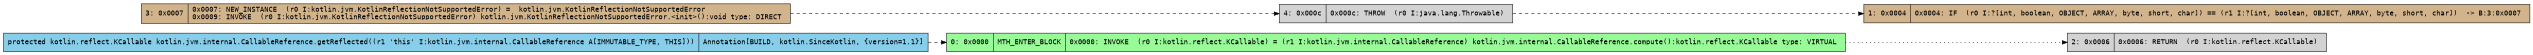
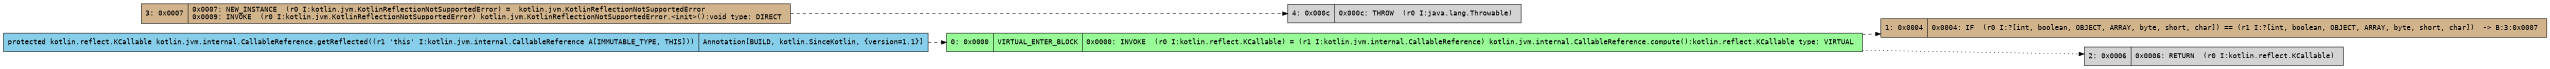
(1686, 14) -> (1869, 34)
(1029, 42) -> (1038, 42)
